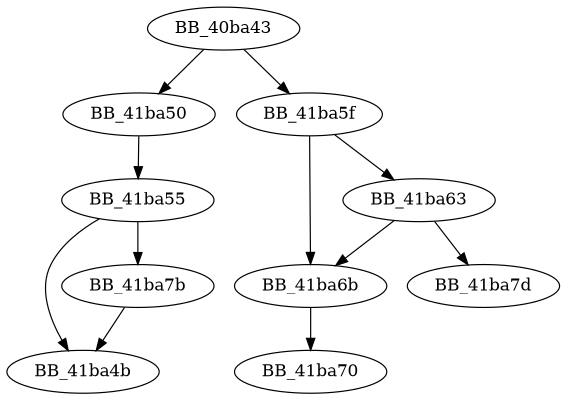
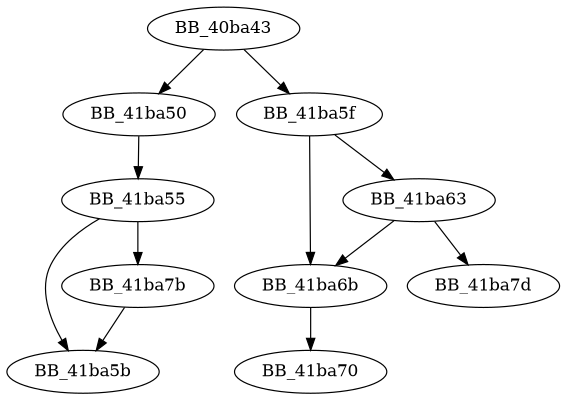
(83, 372) -> (83, 372)
